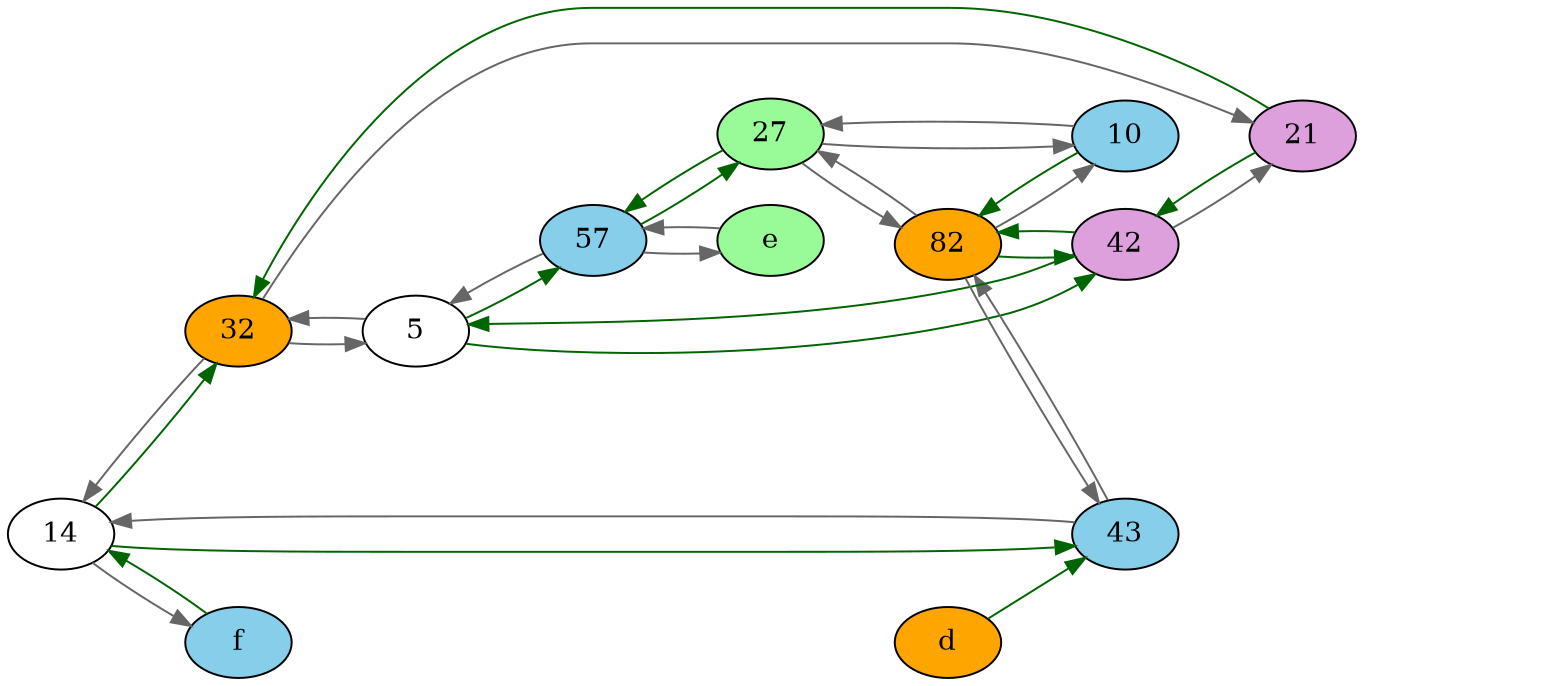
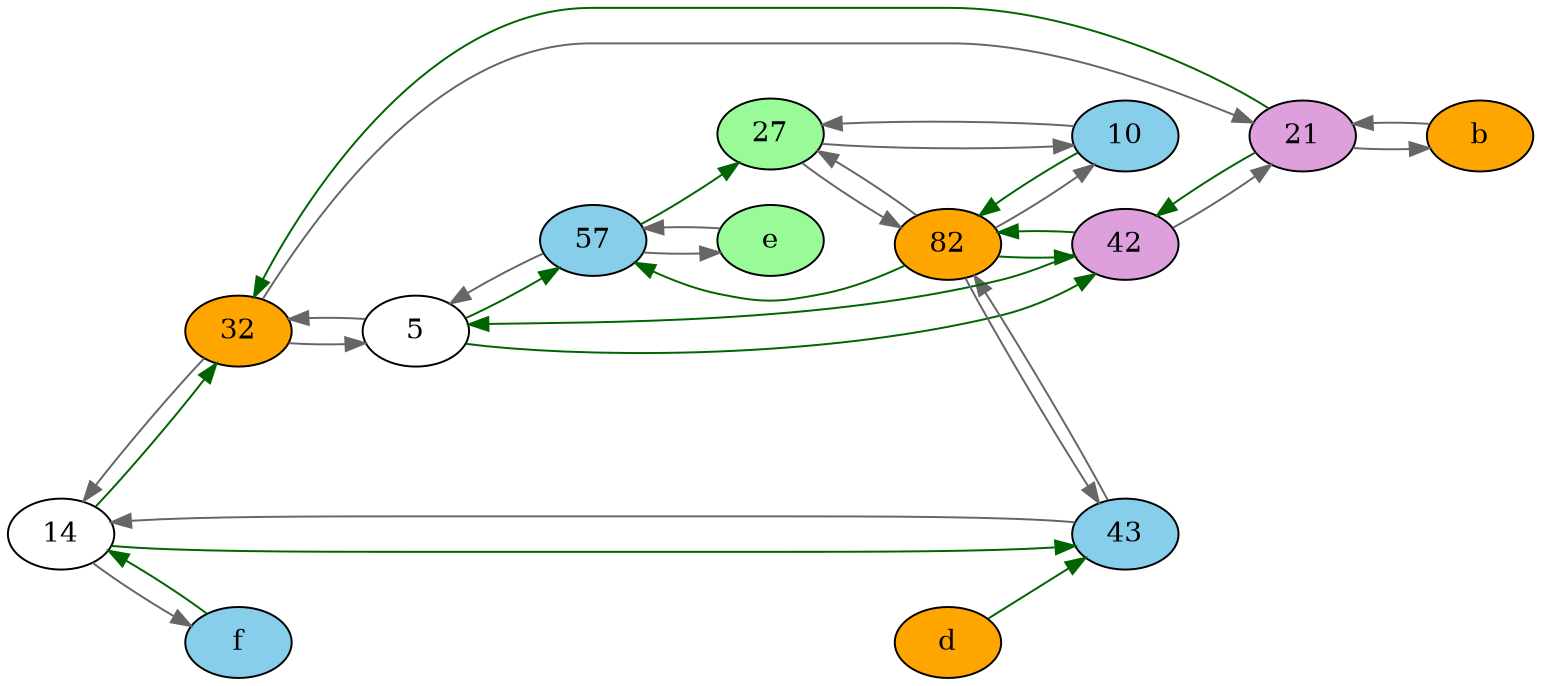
none -> (1480, 136)
(682, 174) -> (779, 300)
